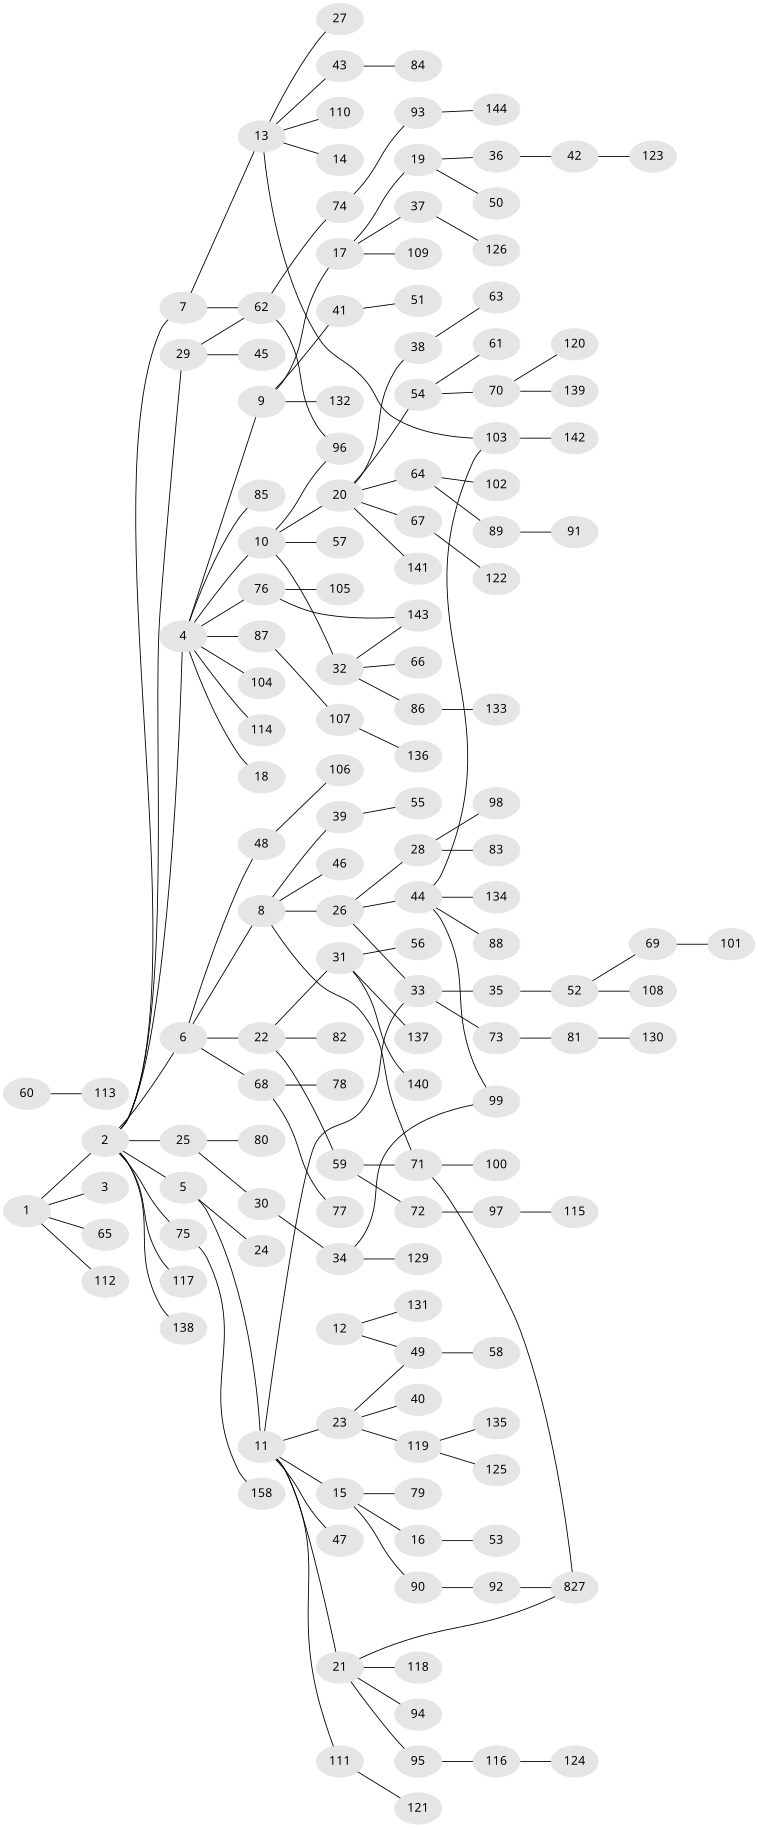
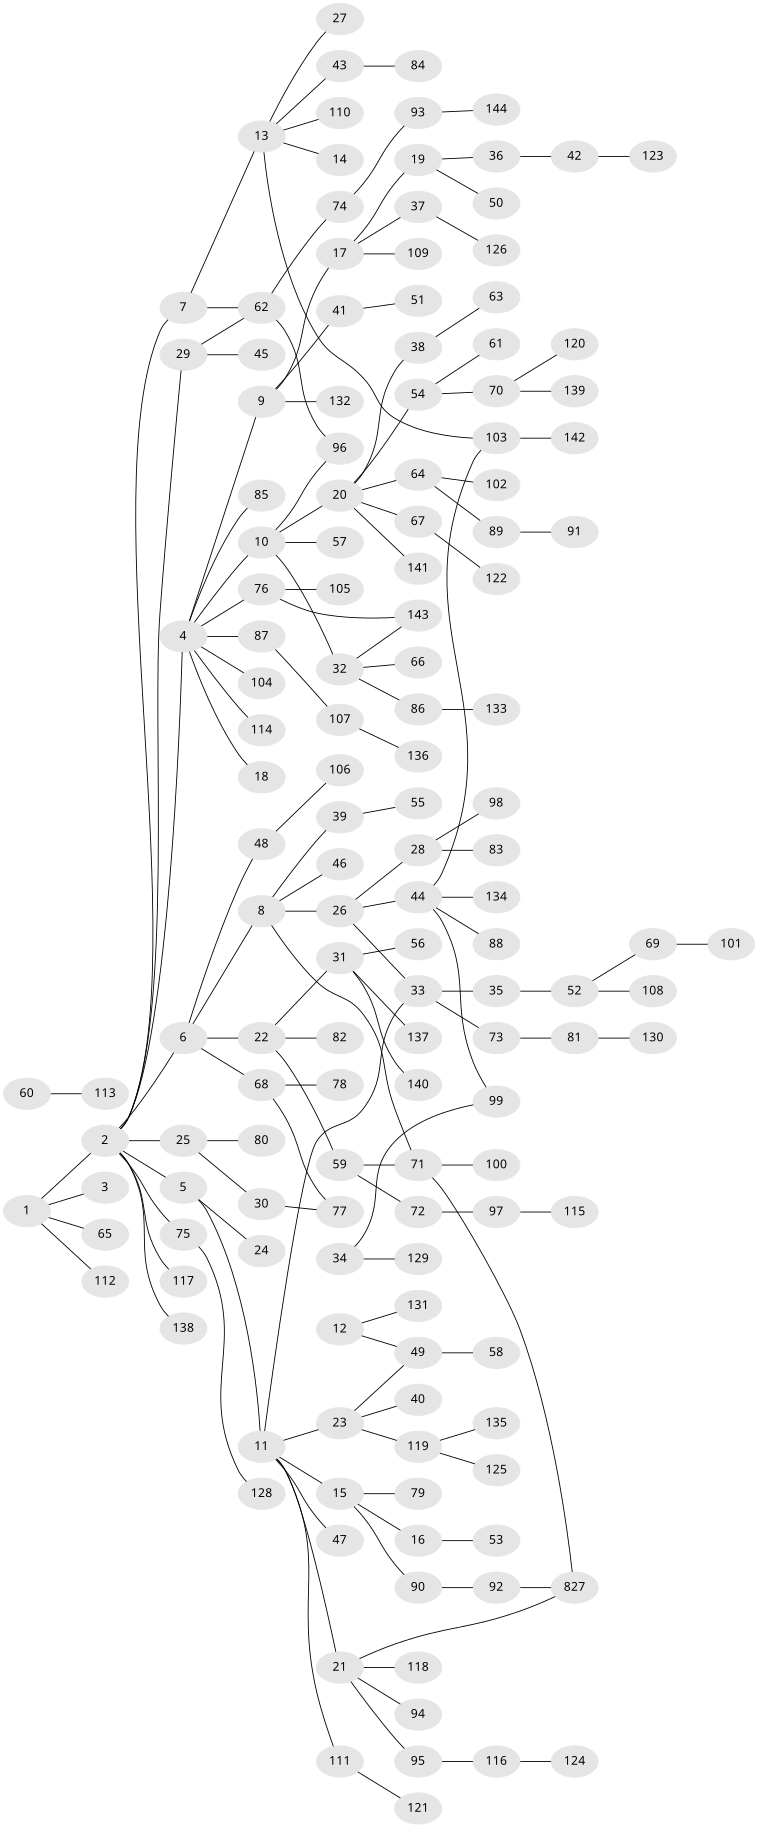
(301, 1232) -> (305, 1209)
(262, 1494) -> (262, 1494)
